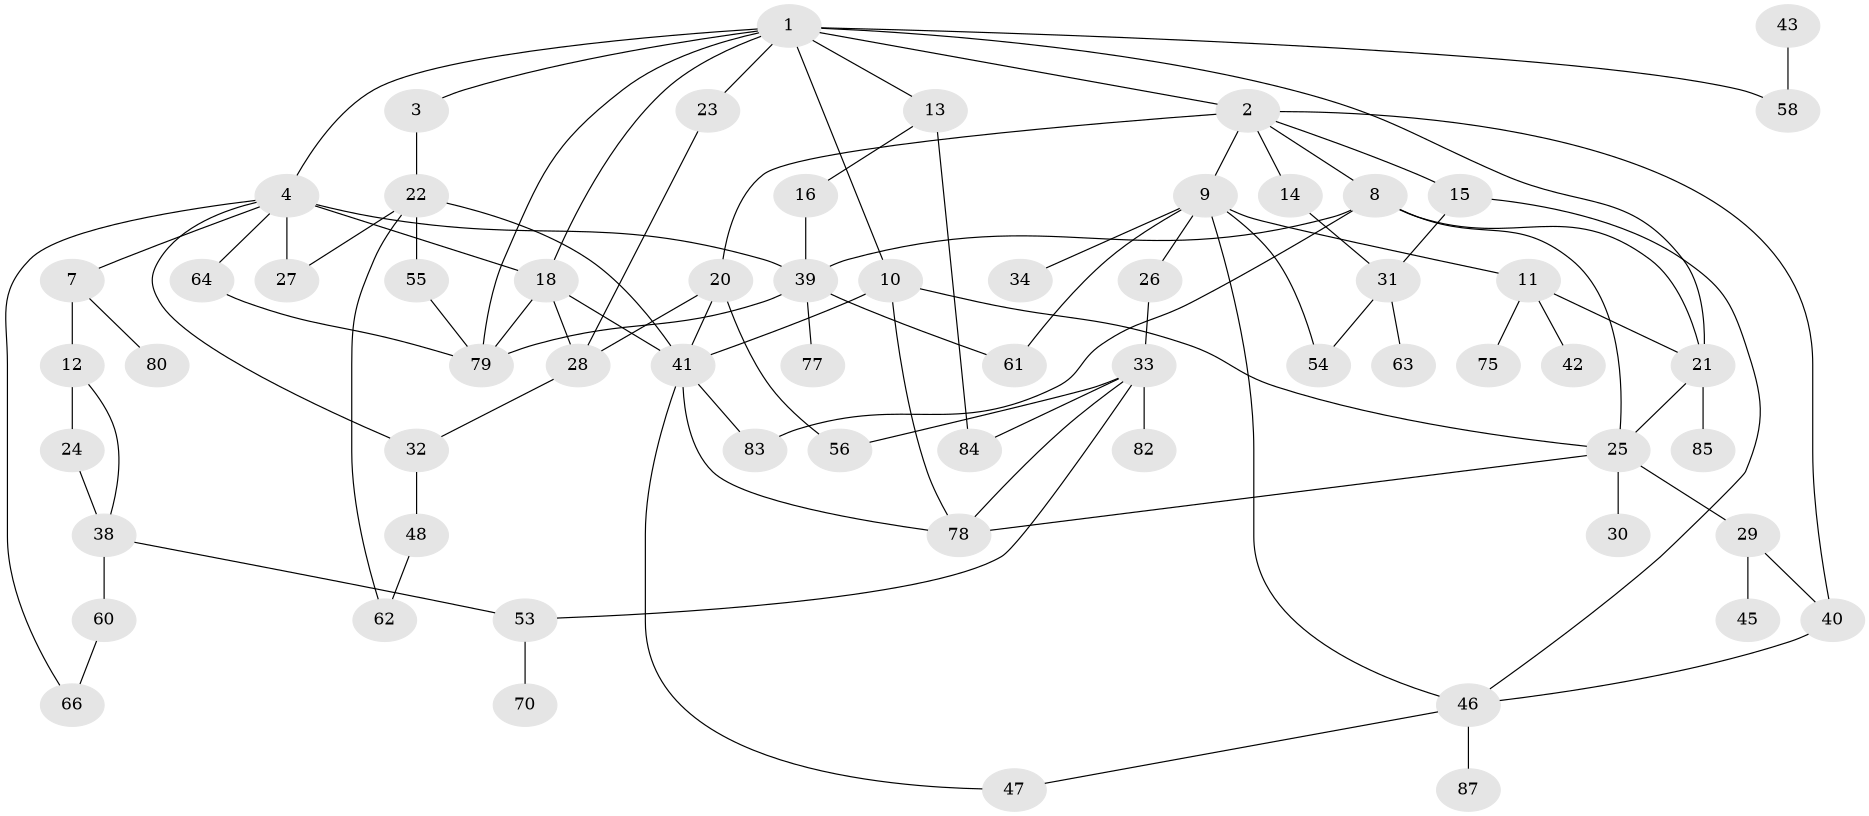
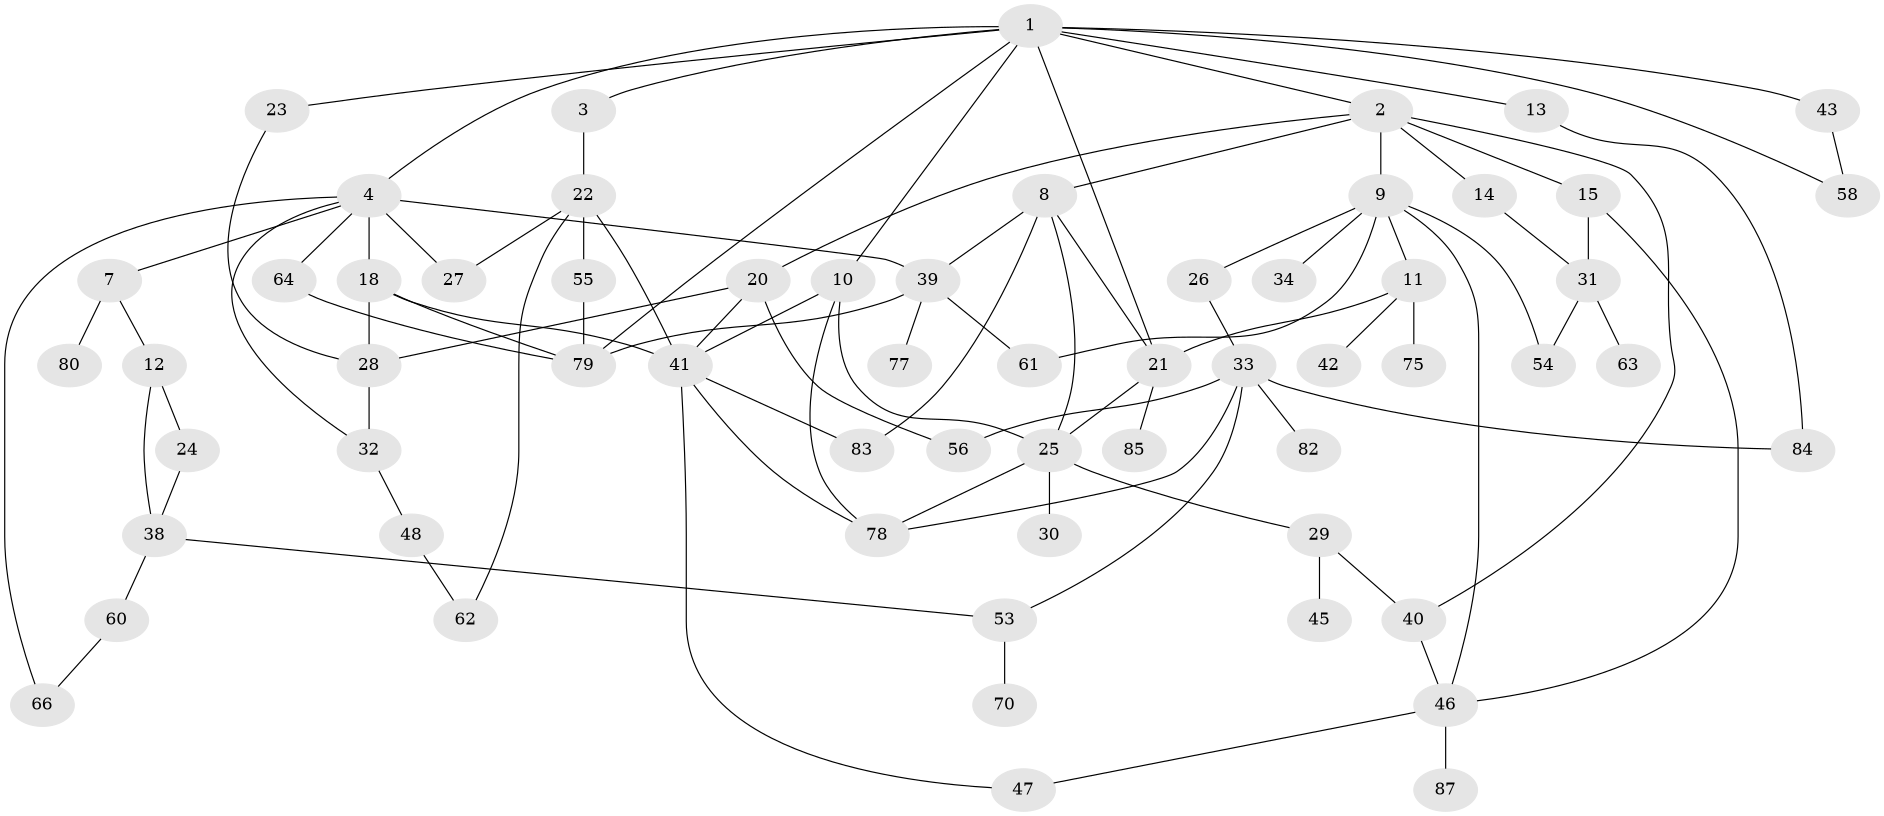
(633, 124) -> (1433, 47)
(806, 196) -> none
